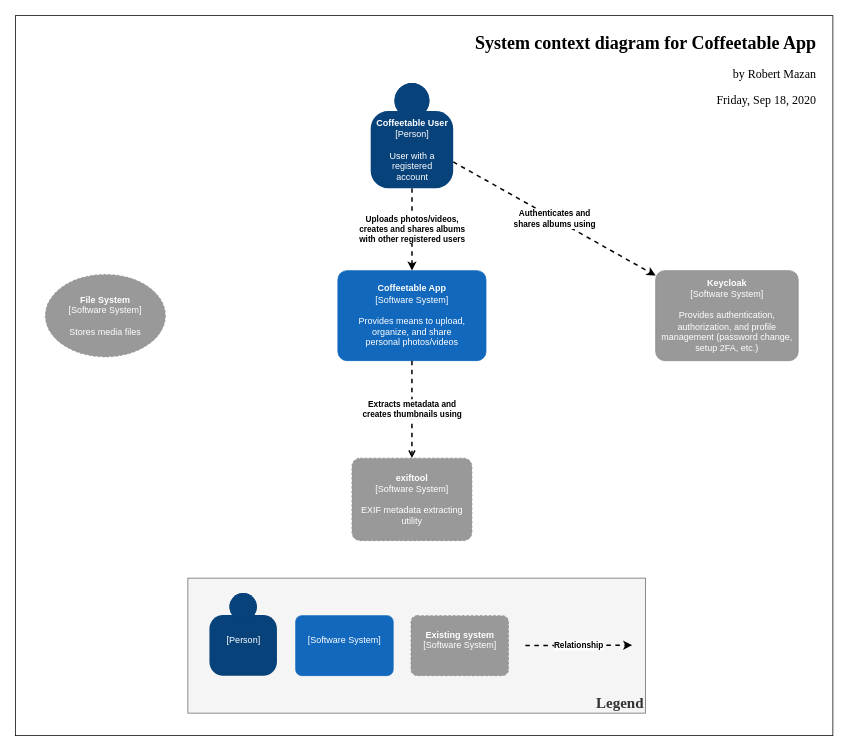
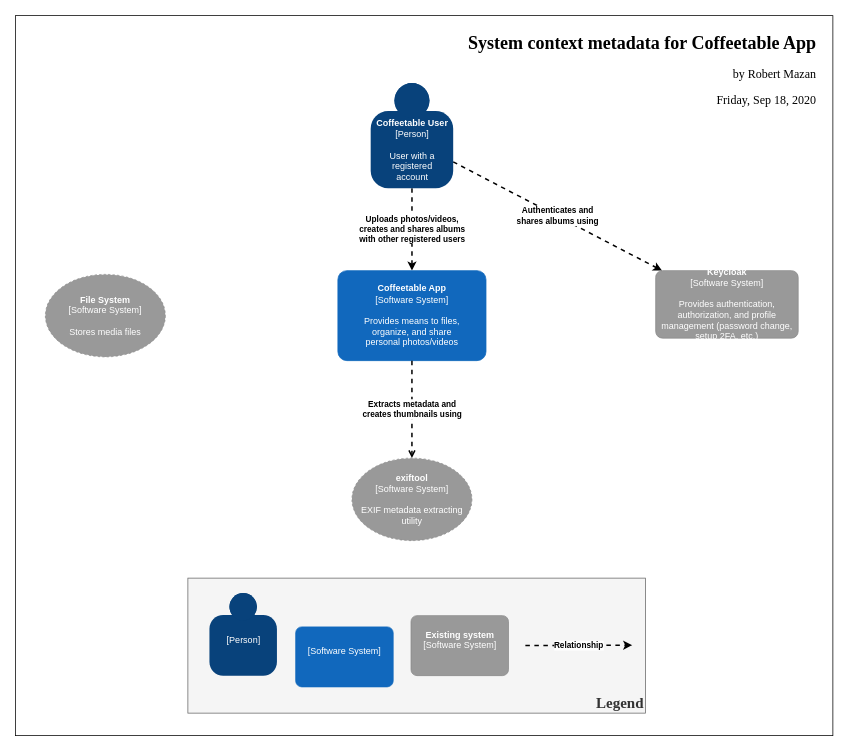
(686, 42) -> (681, 42)
(412, 315) -> (412, 315)
(727, 315) -> (727, 304)
(412, 499) -> (412, 499)
(344, 645) -> (344, 657)
(460, 645) -> (460, 645)
